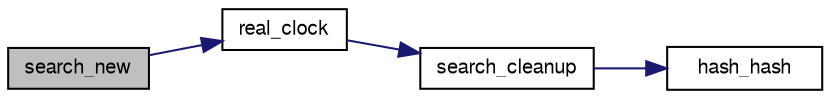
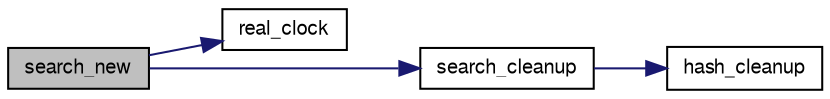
(373, 45) -> (274, 68)
(745, 68) -> (745, 68)
